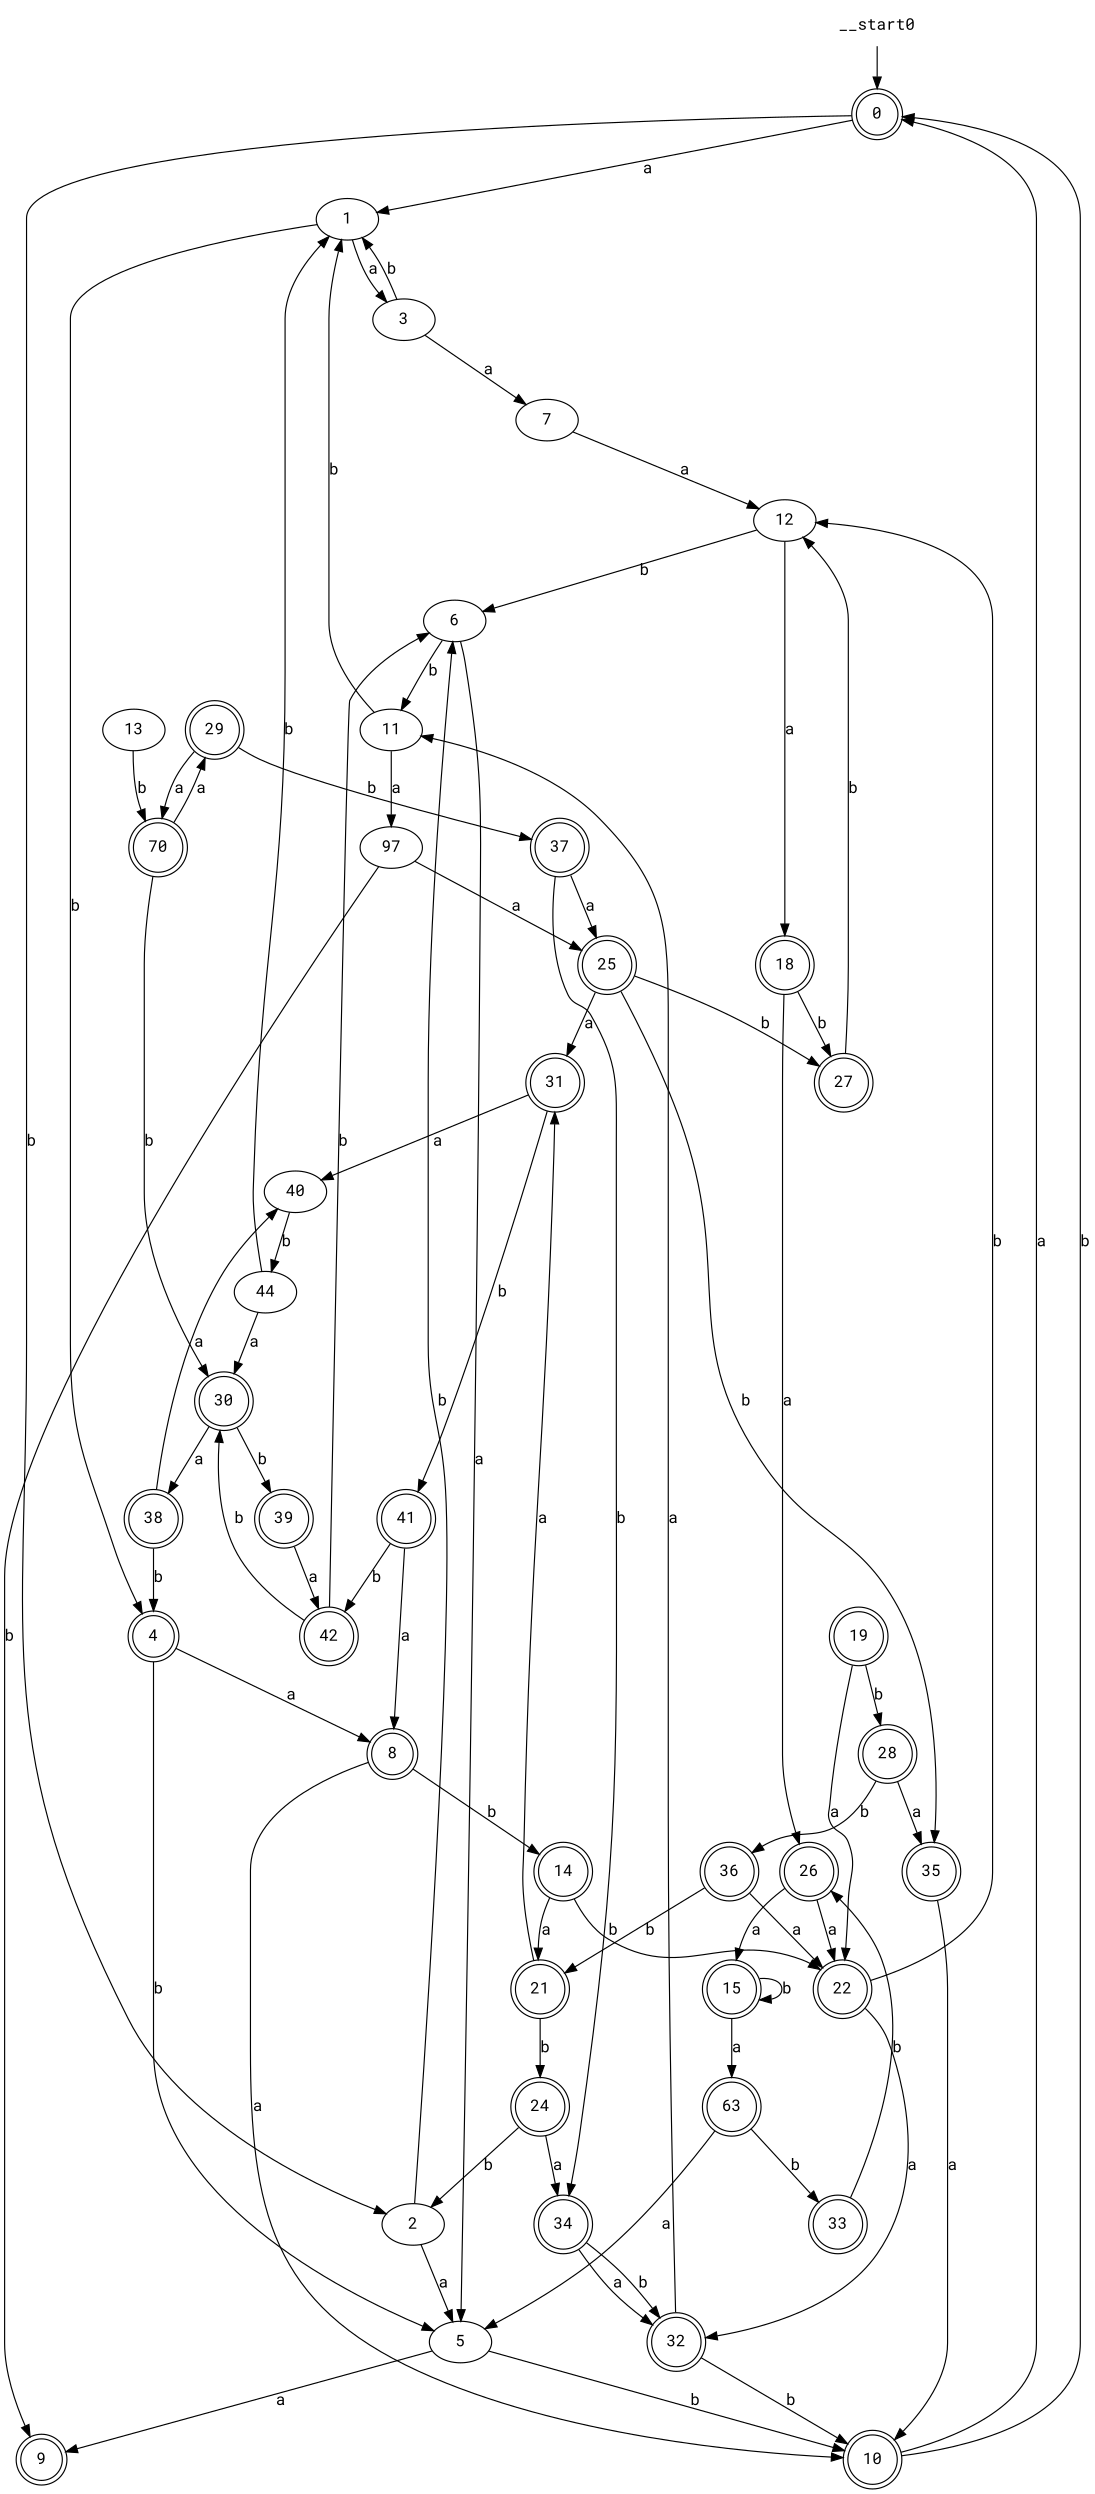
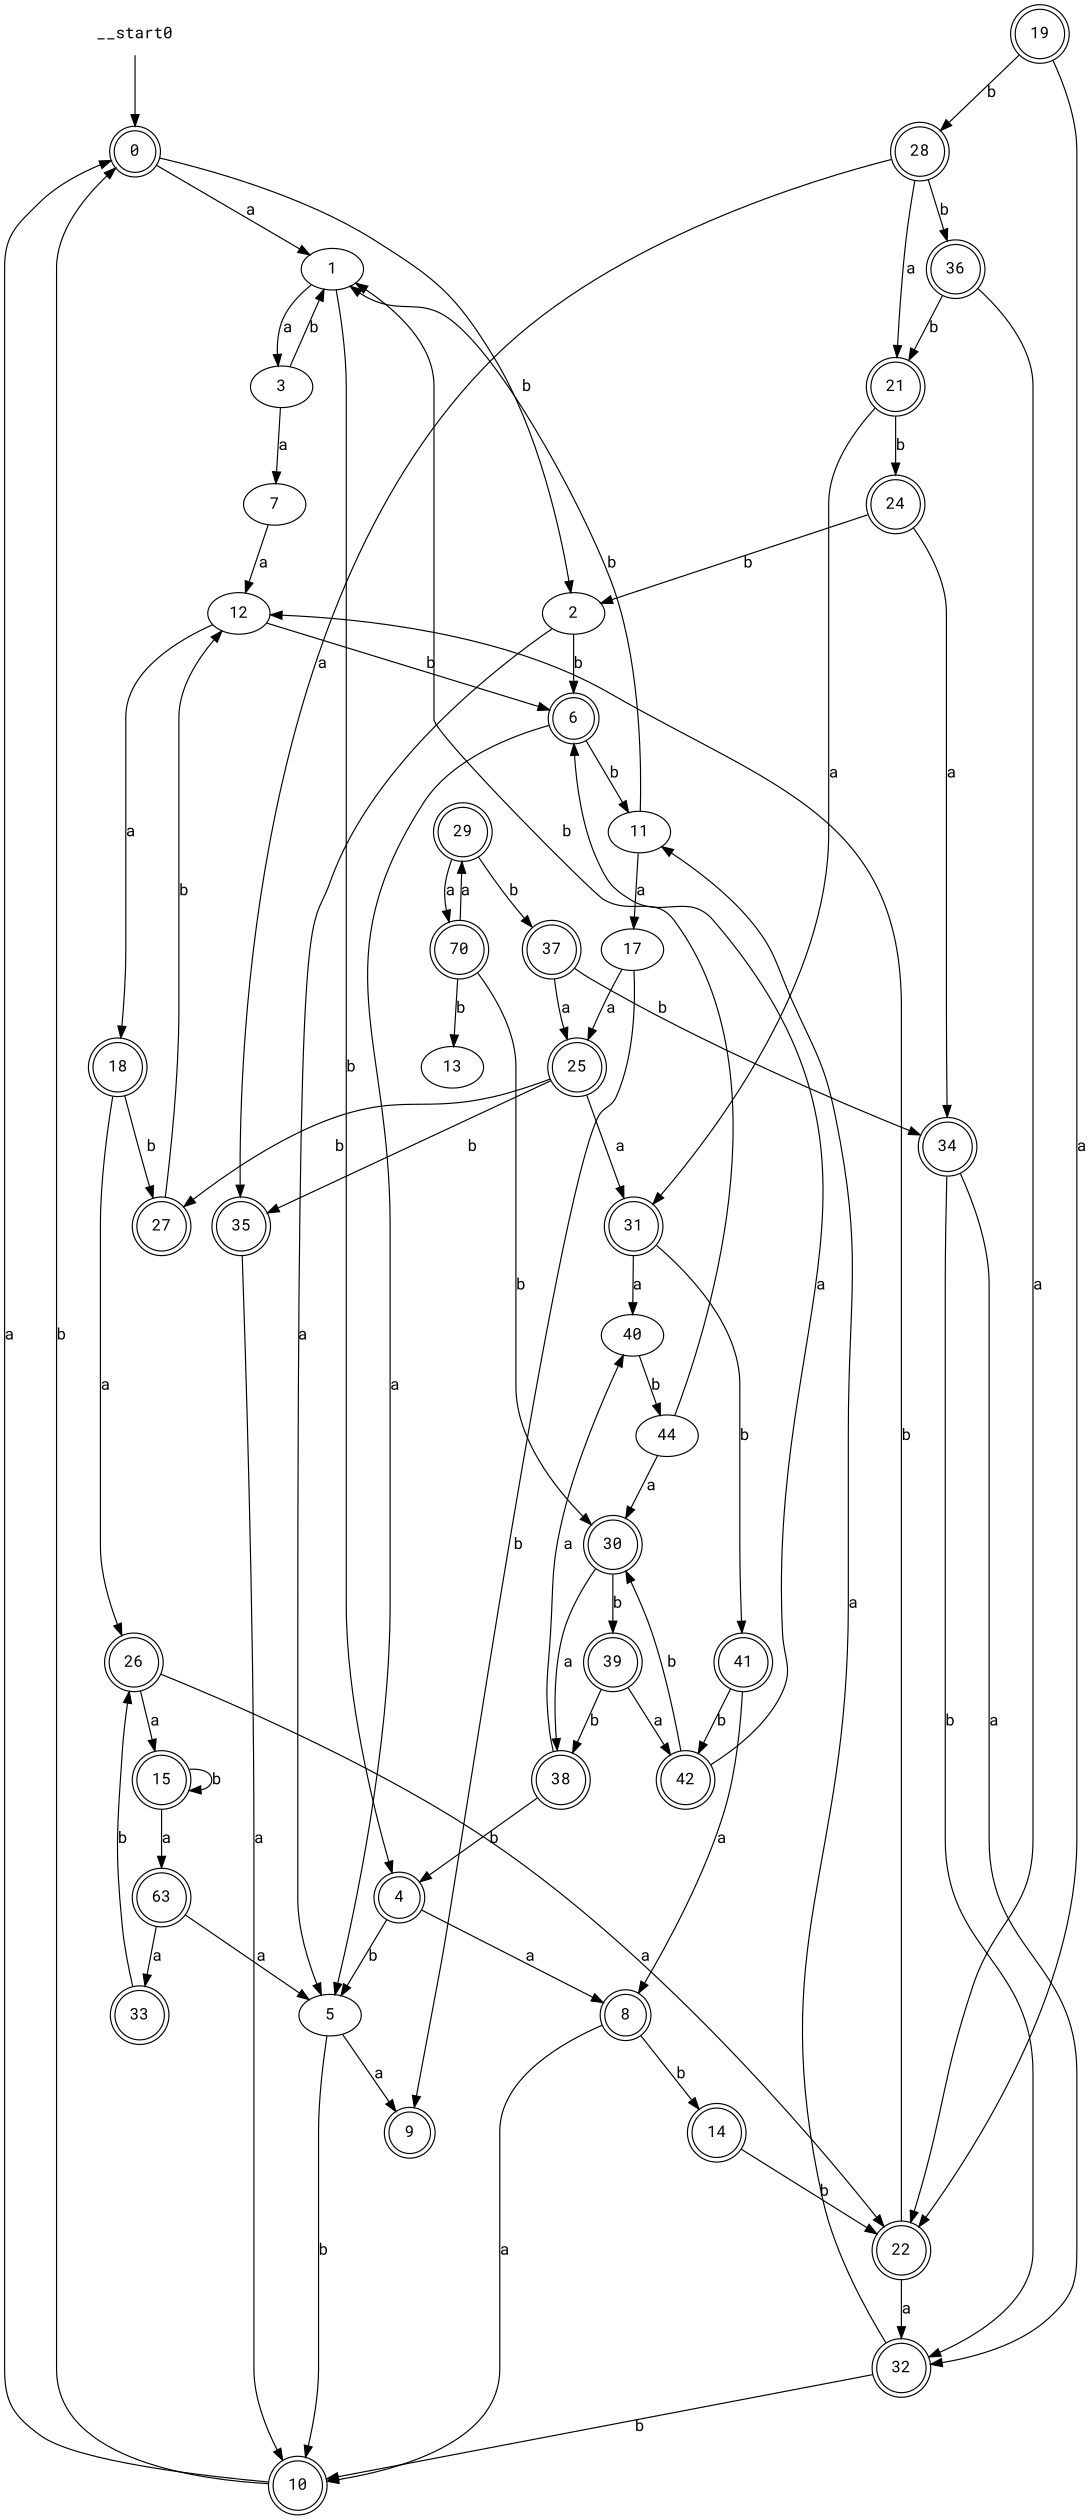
(455, 621) -> (574, 718)
(135, 781) -> (456, 1007)
(391, 848) -> (632, 950)
(343, 1141) -> (821, 1285)
none -> (589, 1716)
(541, 1922) -> (904, 263)
(796, 2166) -> (158, 1956)
